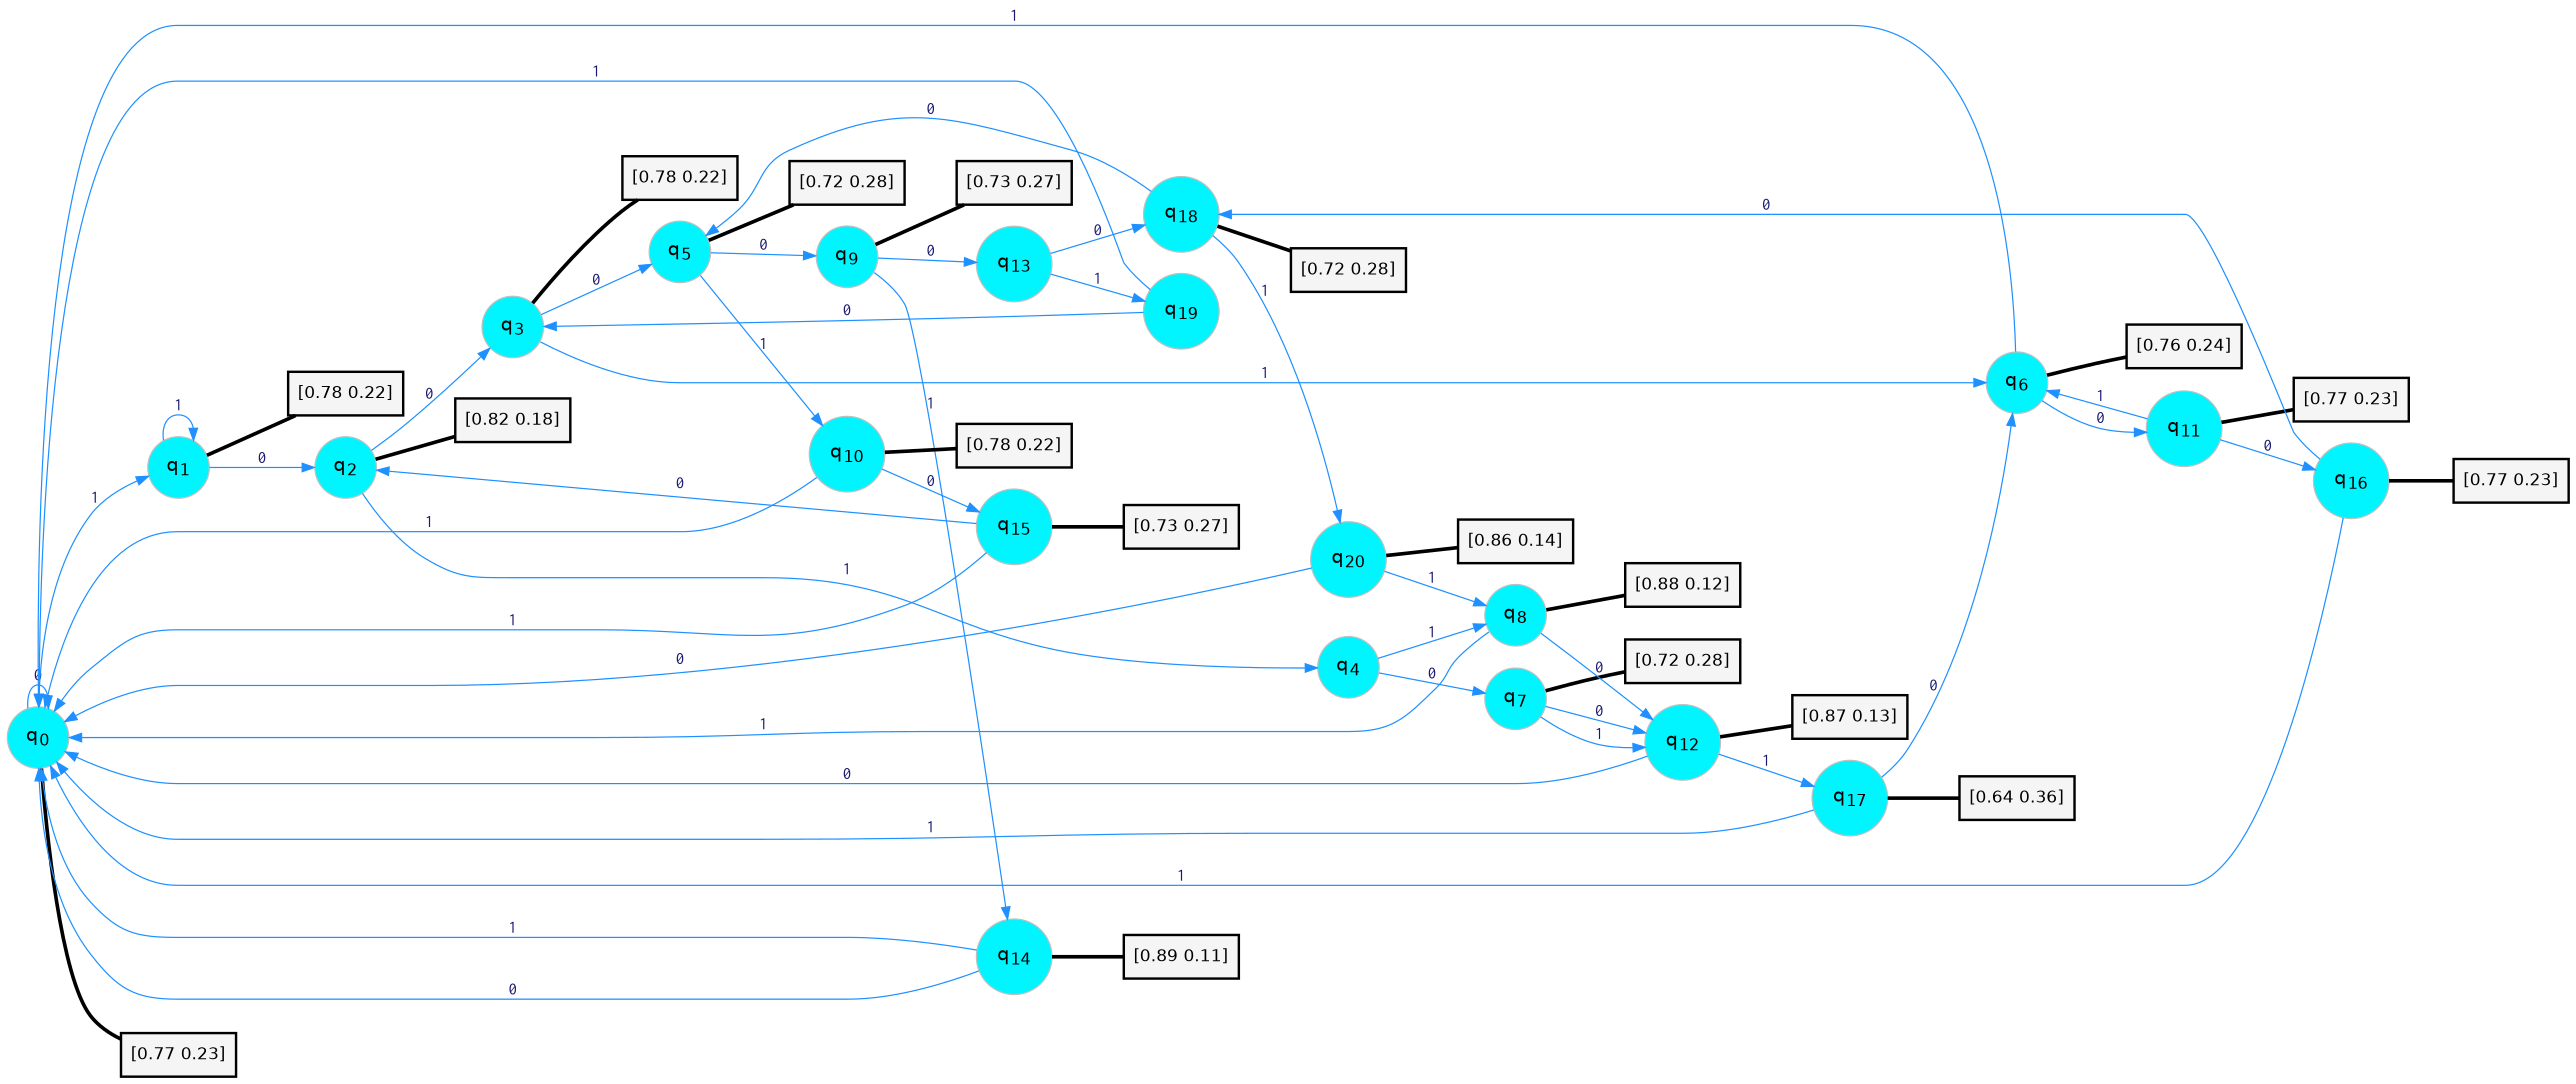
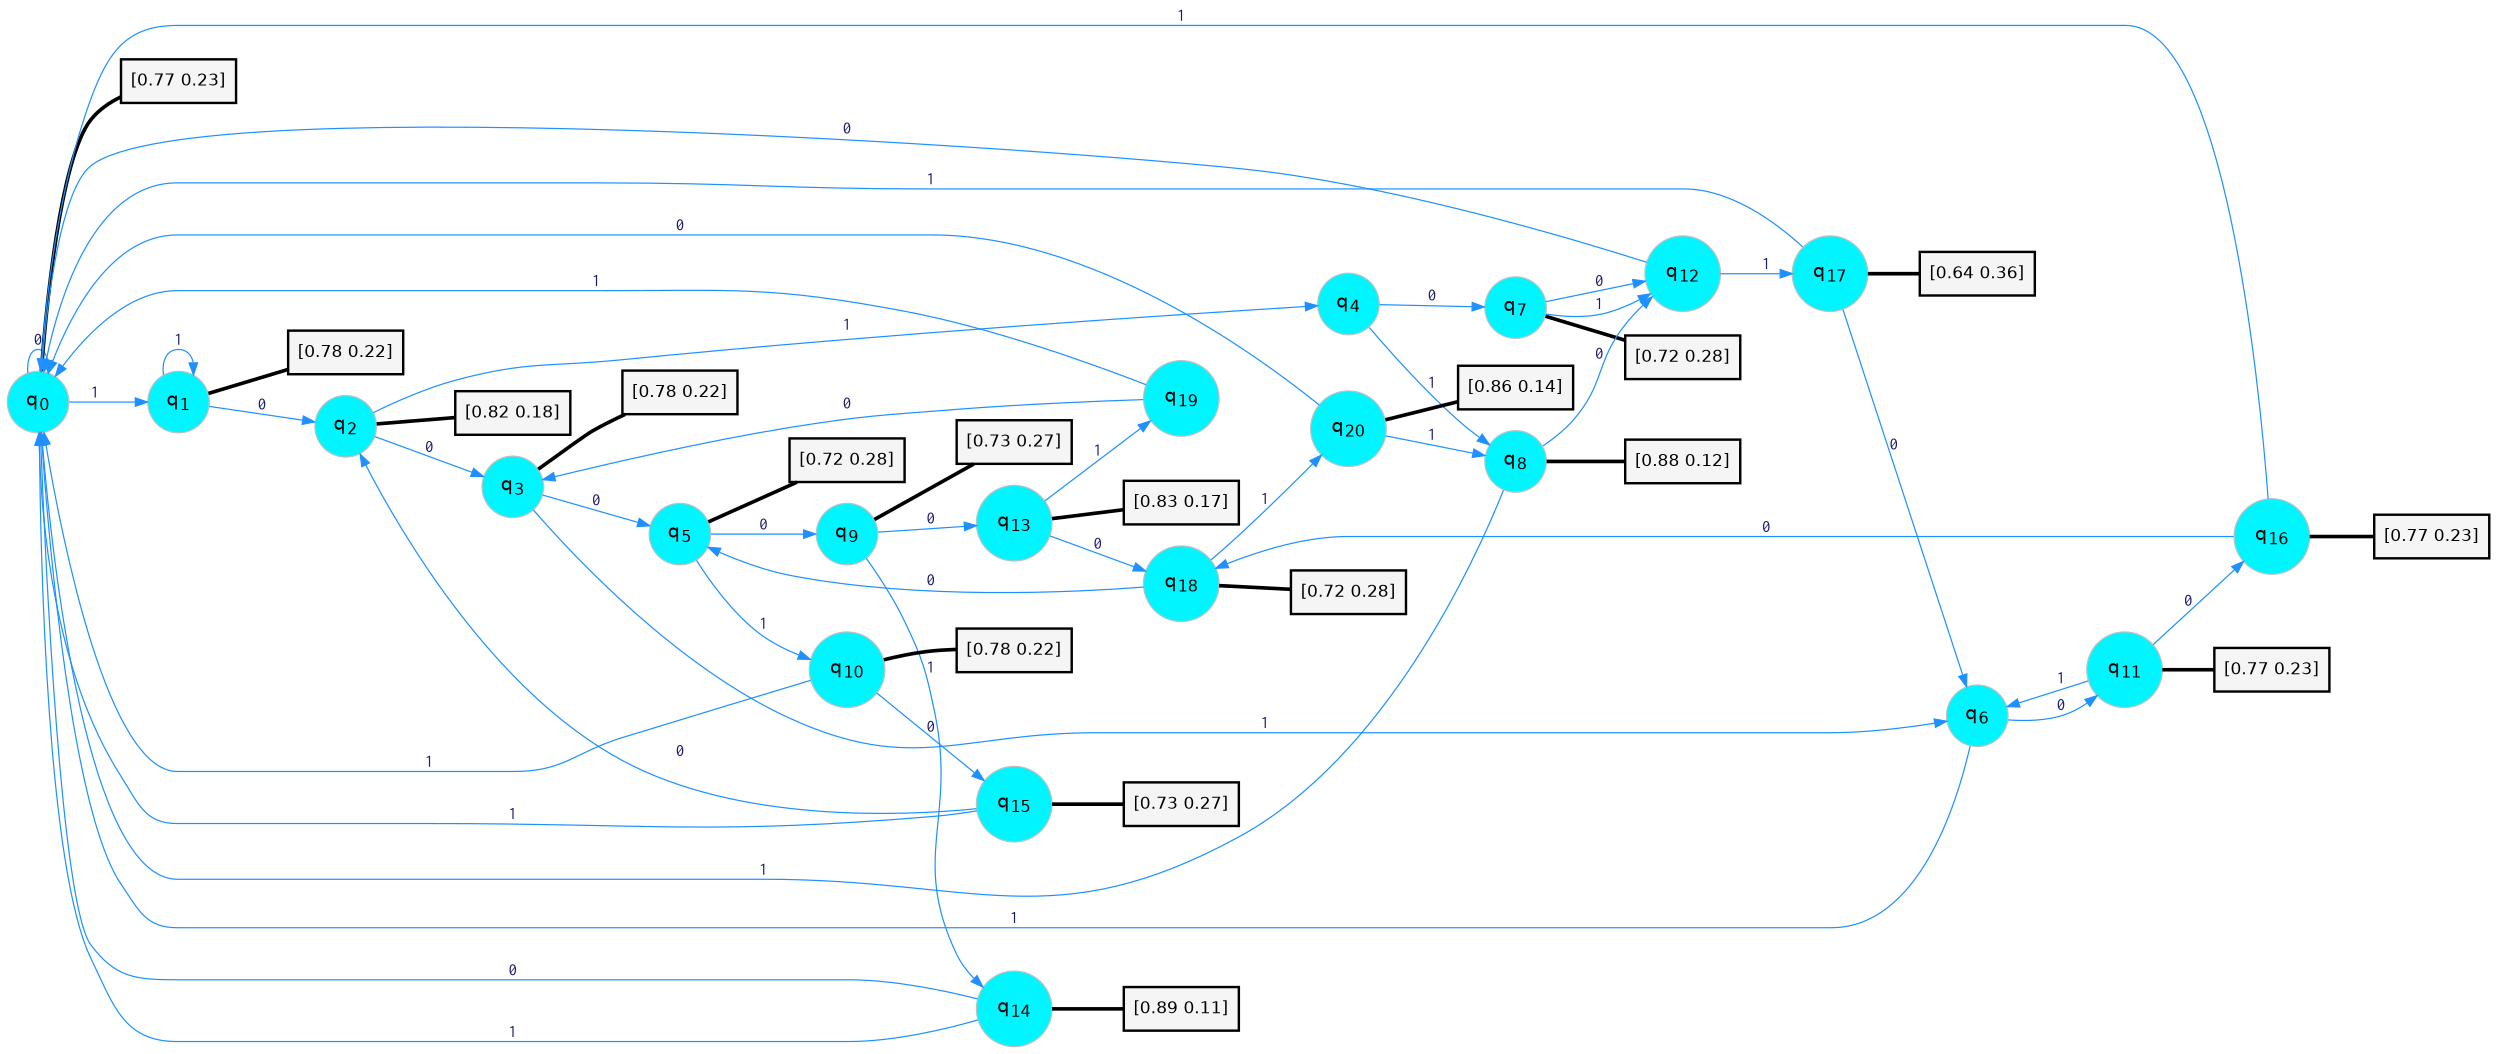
(2184, 346) -> none
none -> (1181, 503)
(1850, 717) -> none
